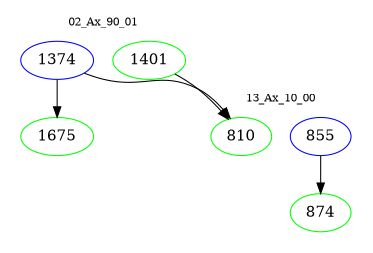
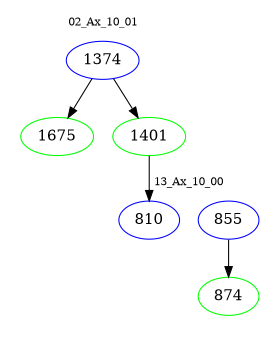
(103, 23) -> (103, 23)
(158, 80) -> (123, 94)
(241, 137) -> (149, 220)
